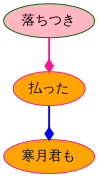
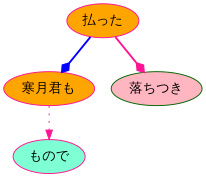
(49, 49) -> (126, 50)
none -> (49, 157)
